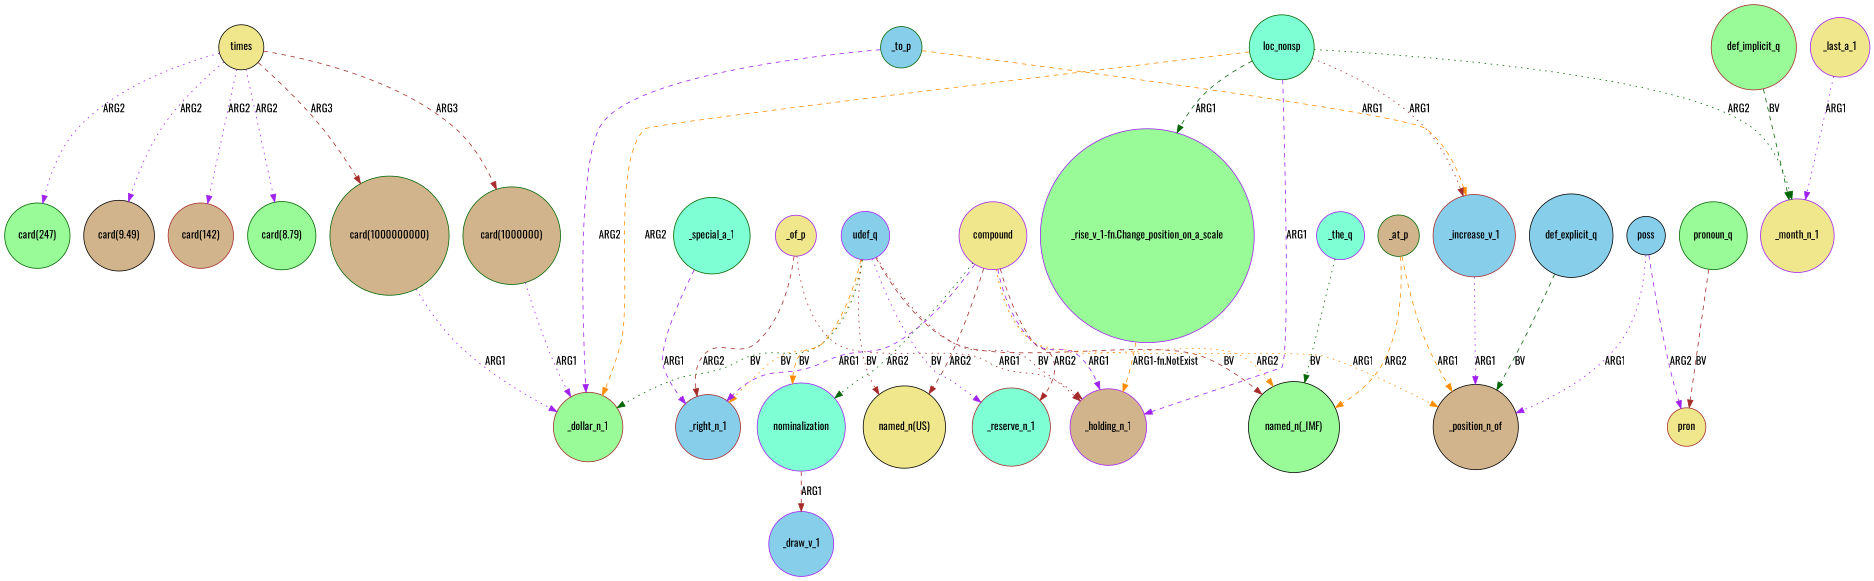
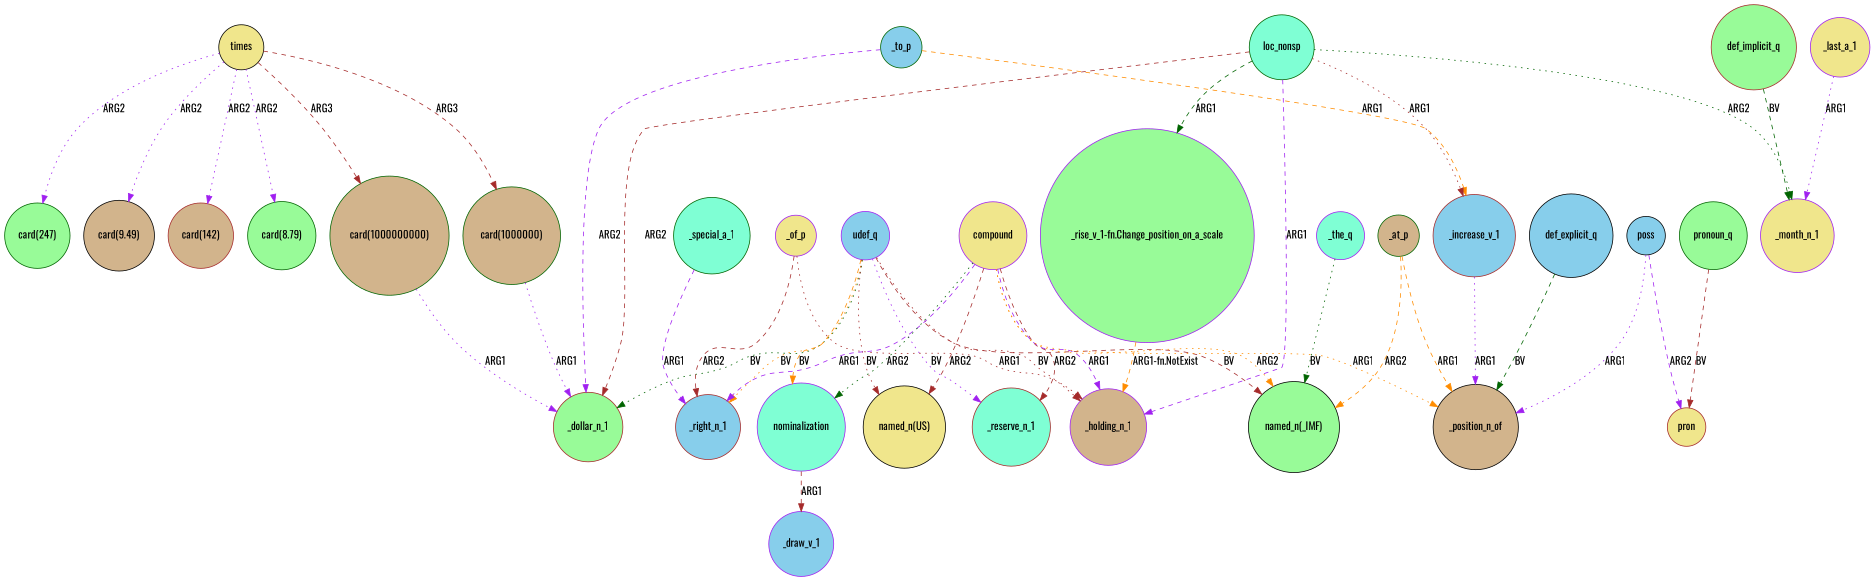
(815, 105) -> (815, 105)
